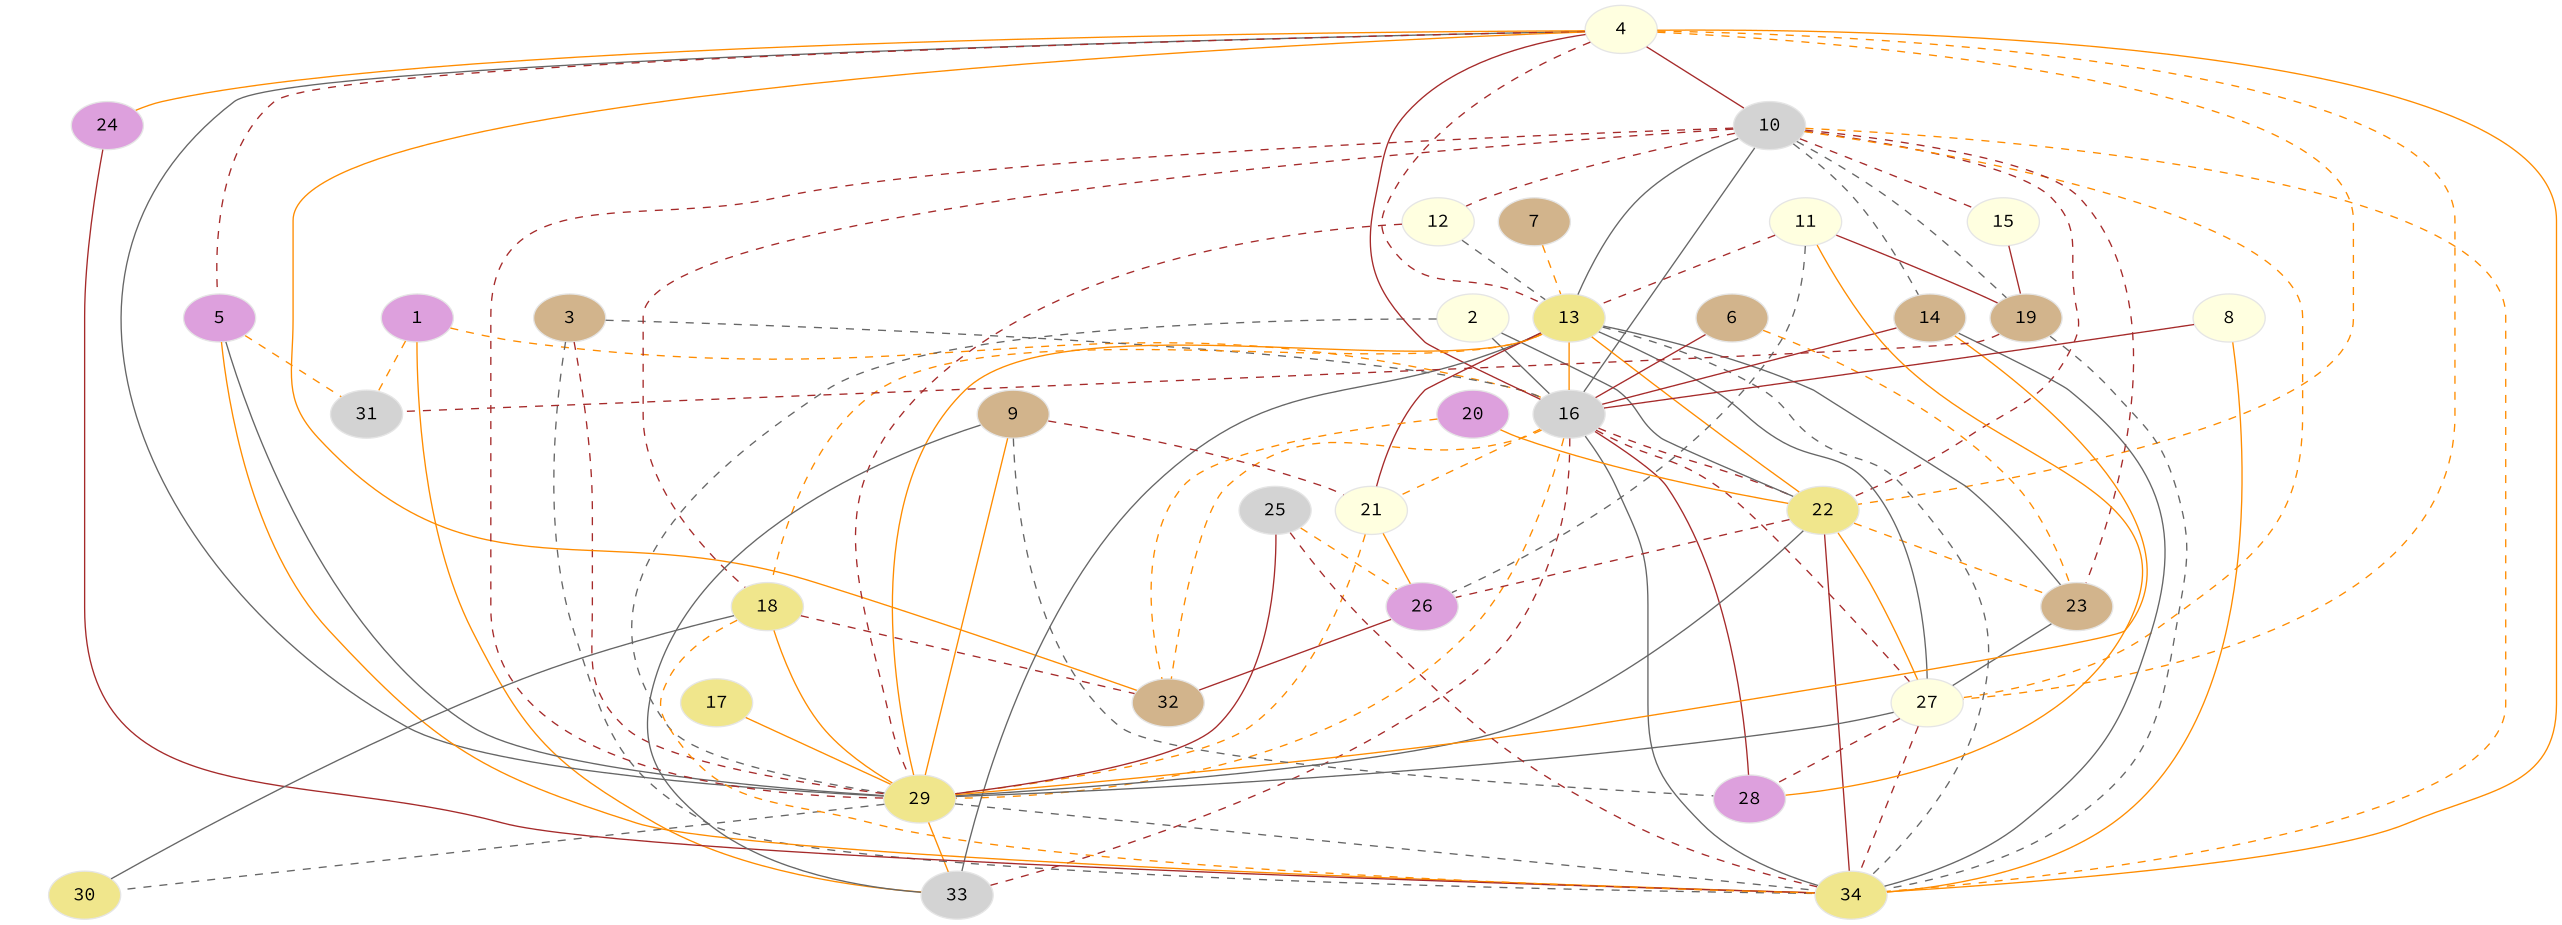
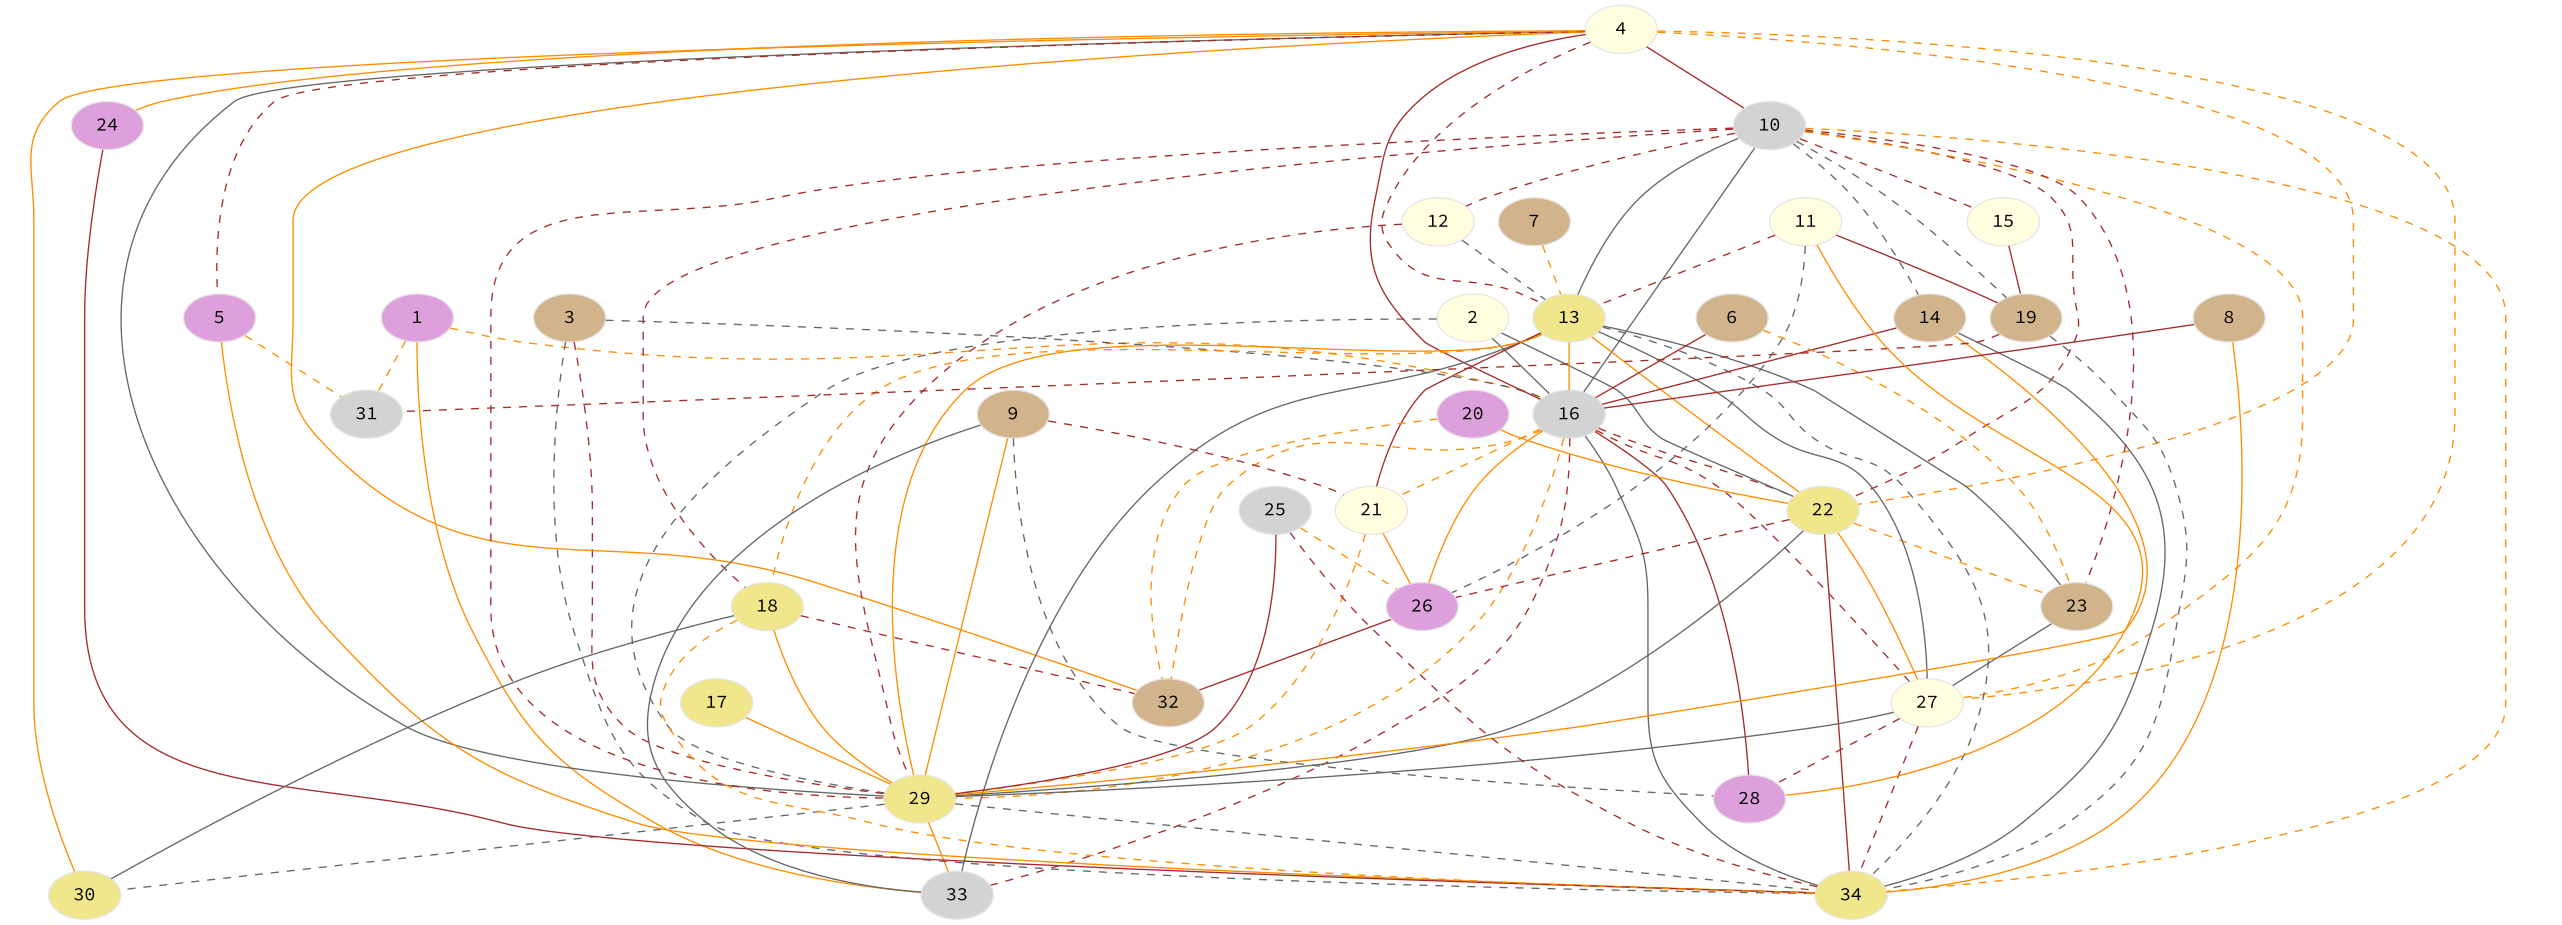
(2229, 318) -> (2229, 318)
(2557, 351) -> (371, 65)
none -> (1470, 495)
(436, 699) -> none
